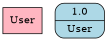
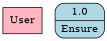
(80, 29) -> (80, 29)
